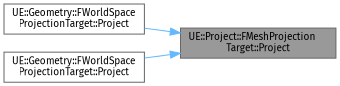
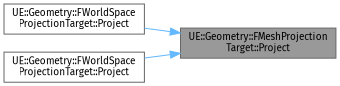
(258, 43) -> (258, 43)
